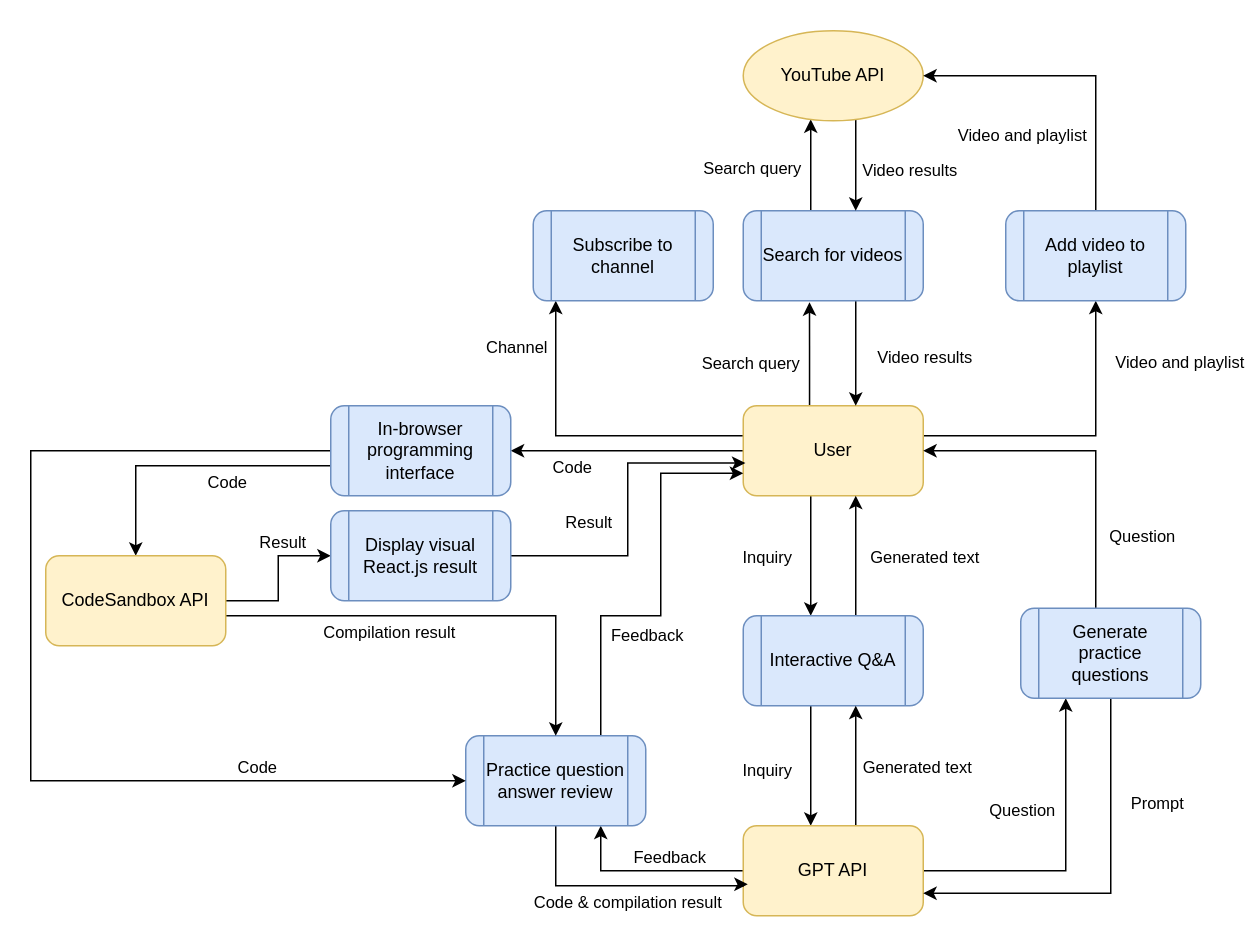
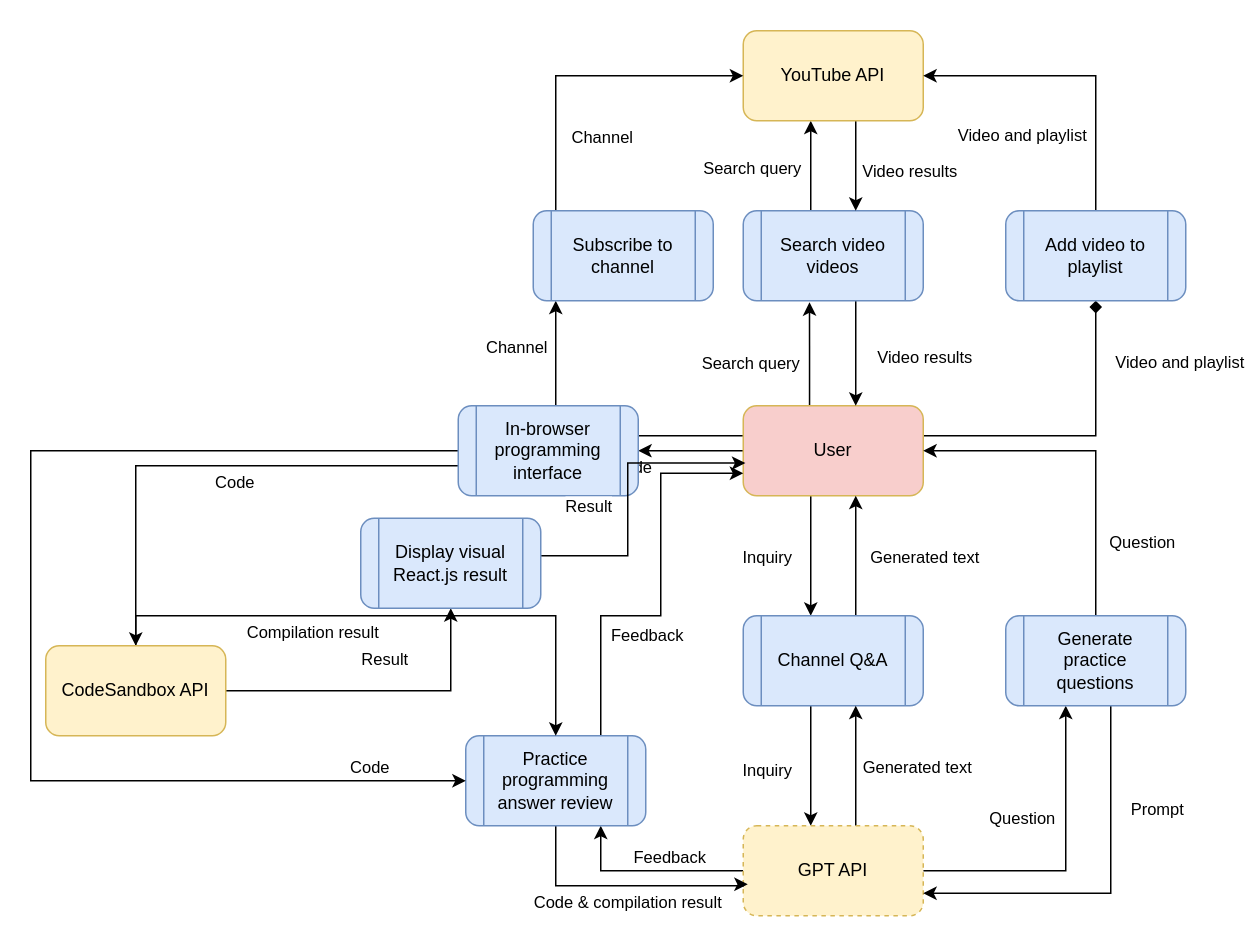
none -> (577, 76)
(833, 76) -> (833, 76)
(833, 256) -> (833, 256)
(1096, 312) -> (1096, 313)
(421, 451) -> (548, 451)
(833, 451) -> (833, 451)
(421, 556) -> (451, 563)
(136, 601) -> (136, 691)
(1111, 653) -> (1096, 661)
(833, 661) -> (833, 661)
(556, 781) -> (556, 781)
(833, 871) -> (833, 871)
